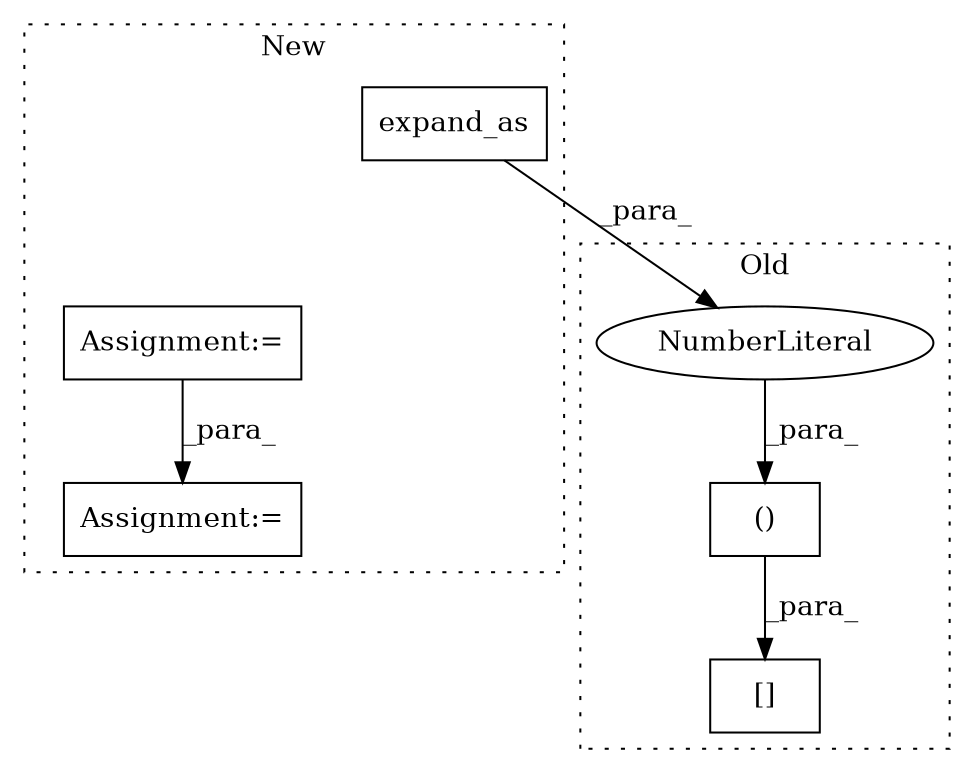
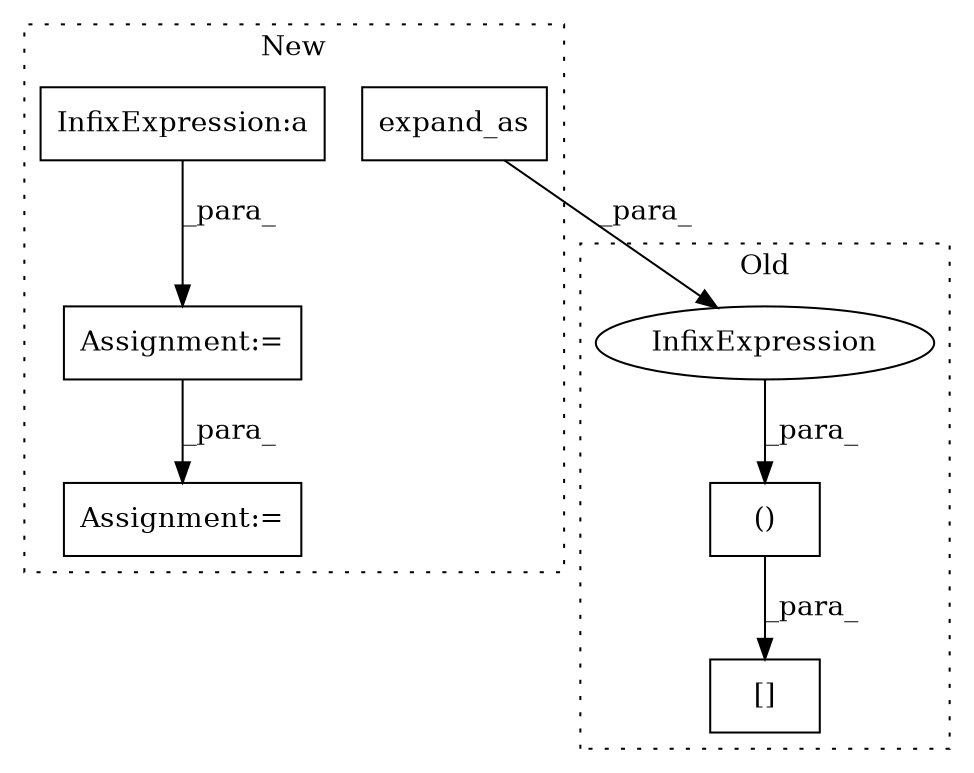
none -> (183, 124)
(765, 343) -> (765, 343)
